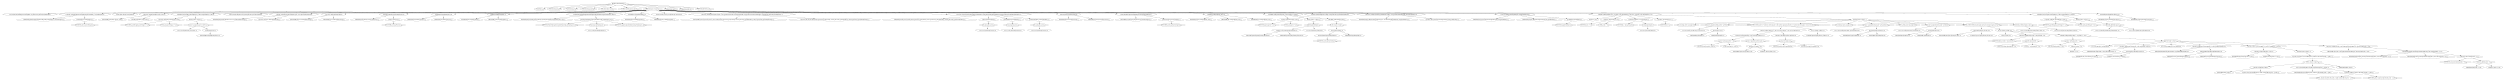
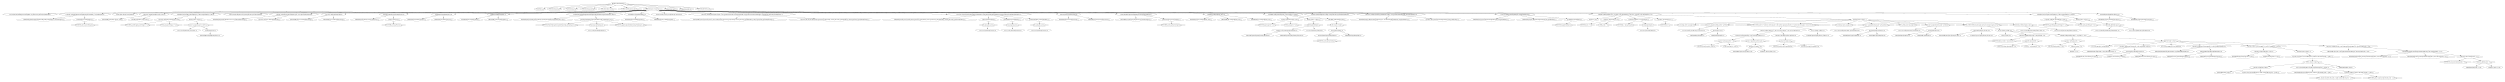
none -> (2146, 57)
